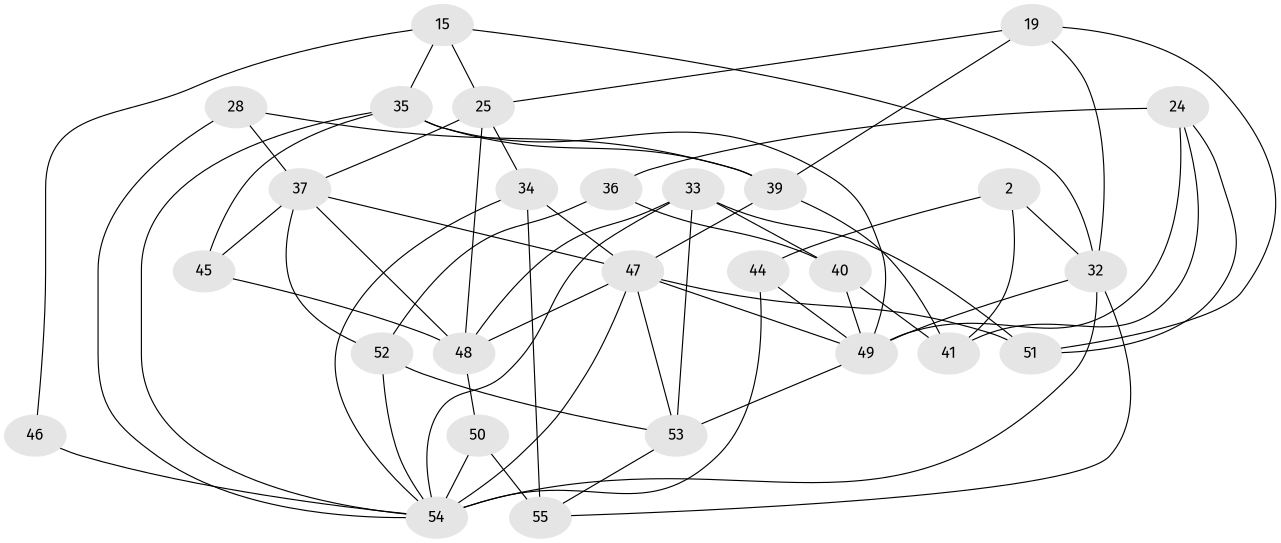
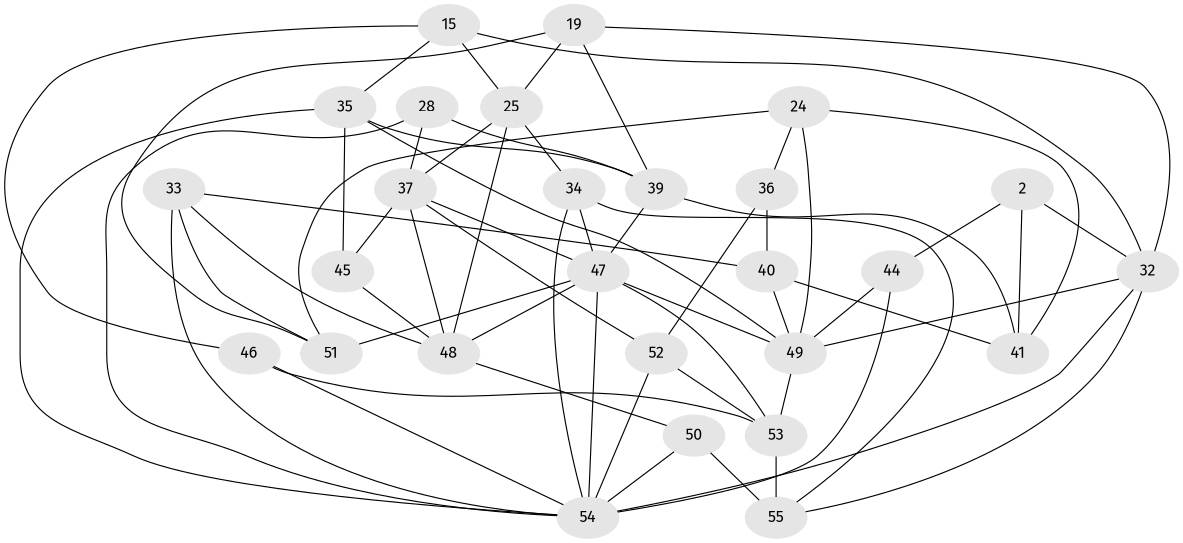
(685, 312) -> (513, 395)
